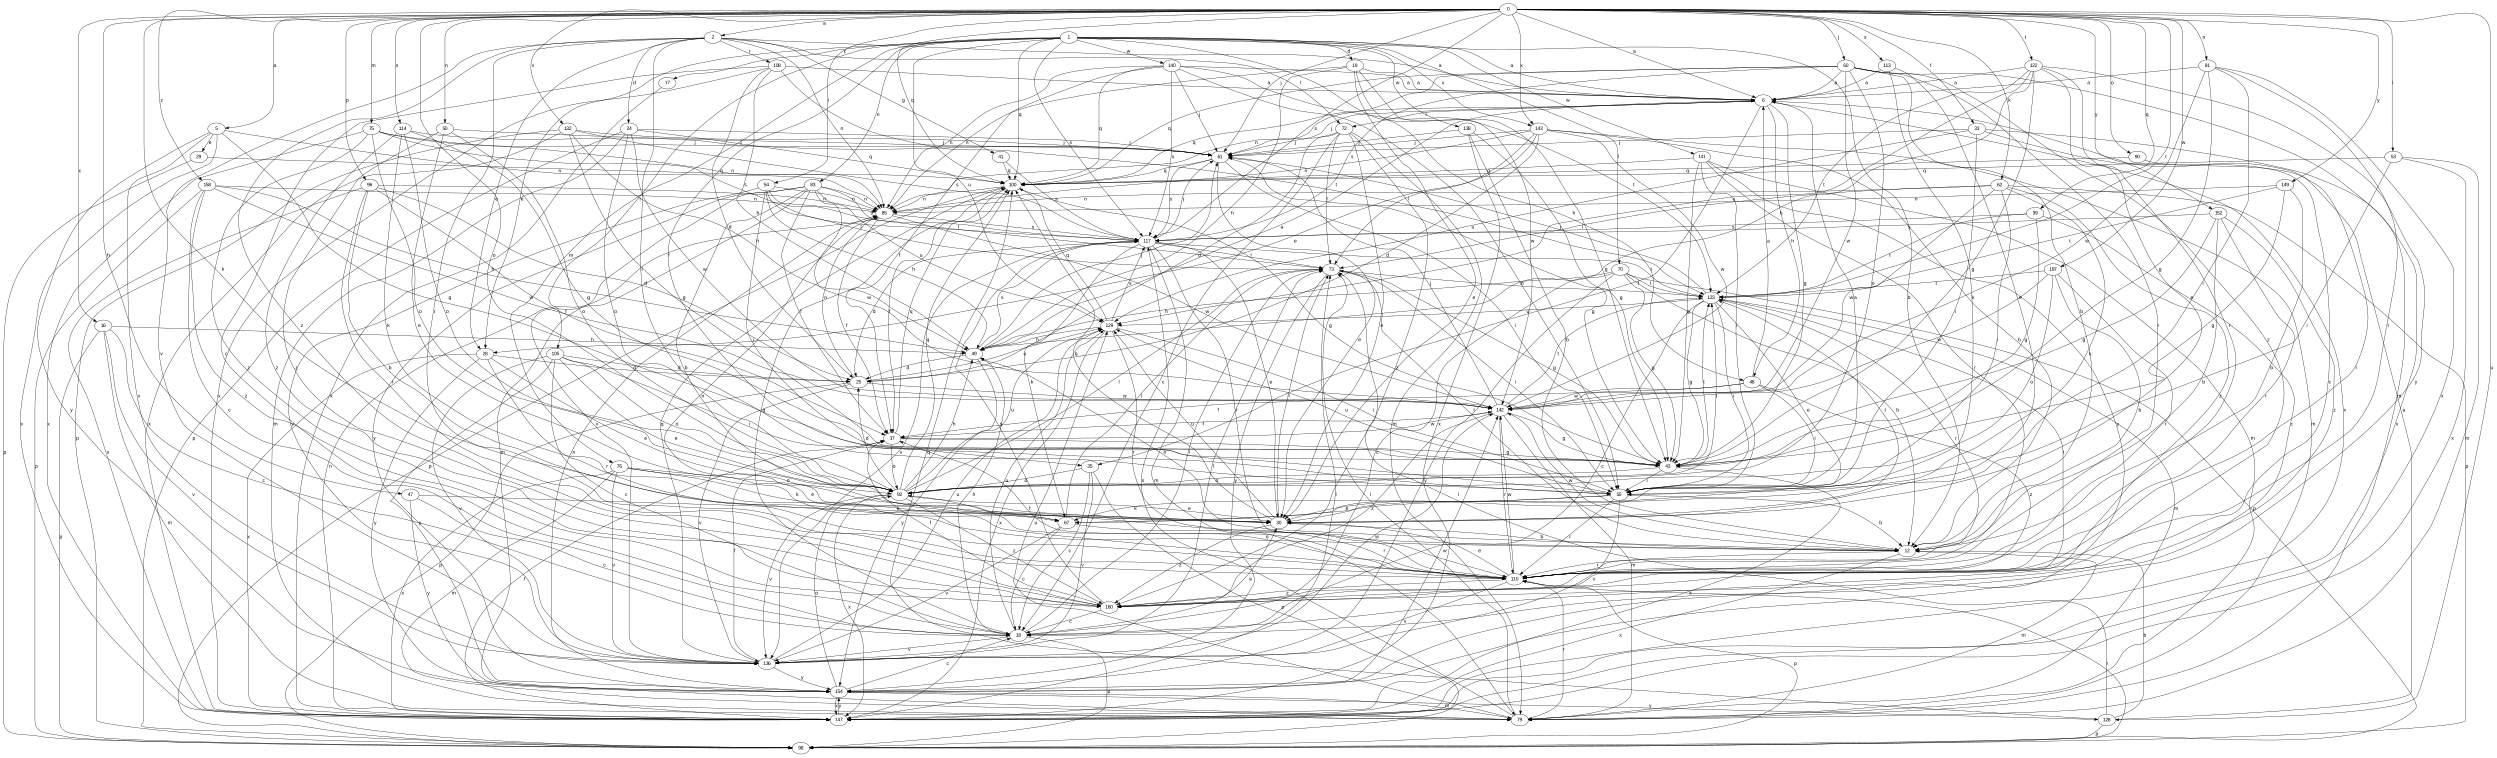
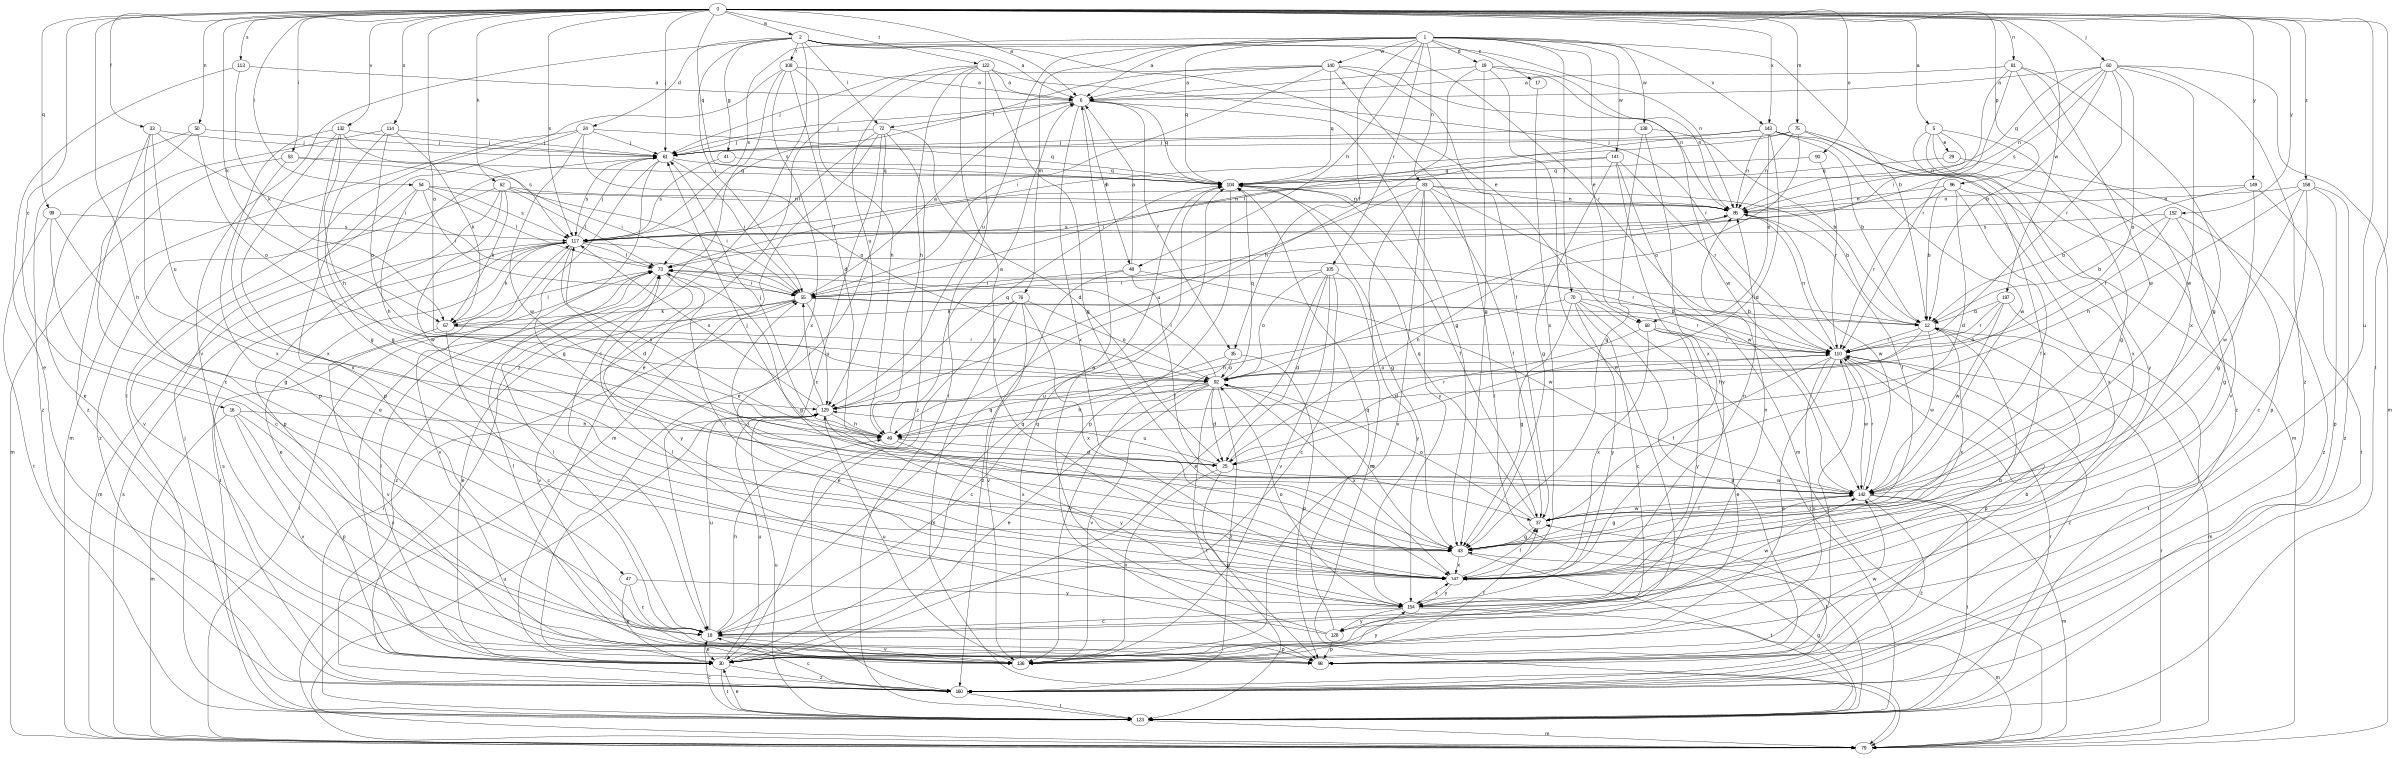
(1013, 185) -> (1230, 185)
(1519, 286) -> (368, 668)
(485, 354) -> (1647, 326)
